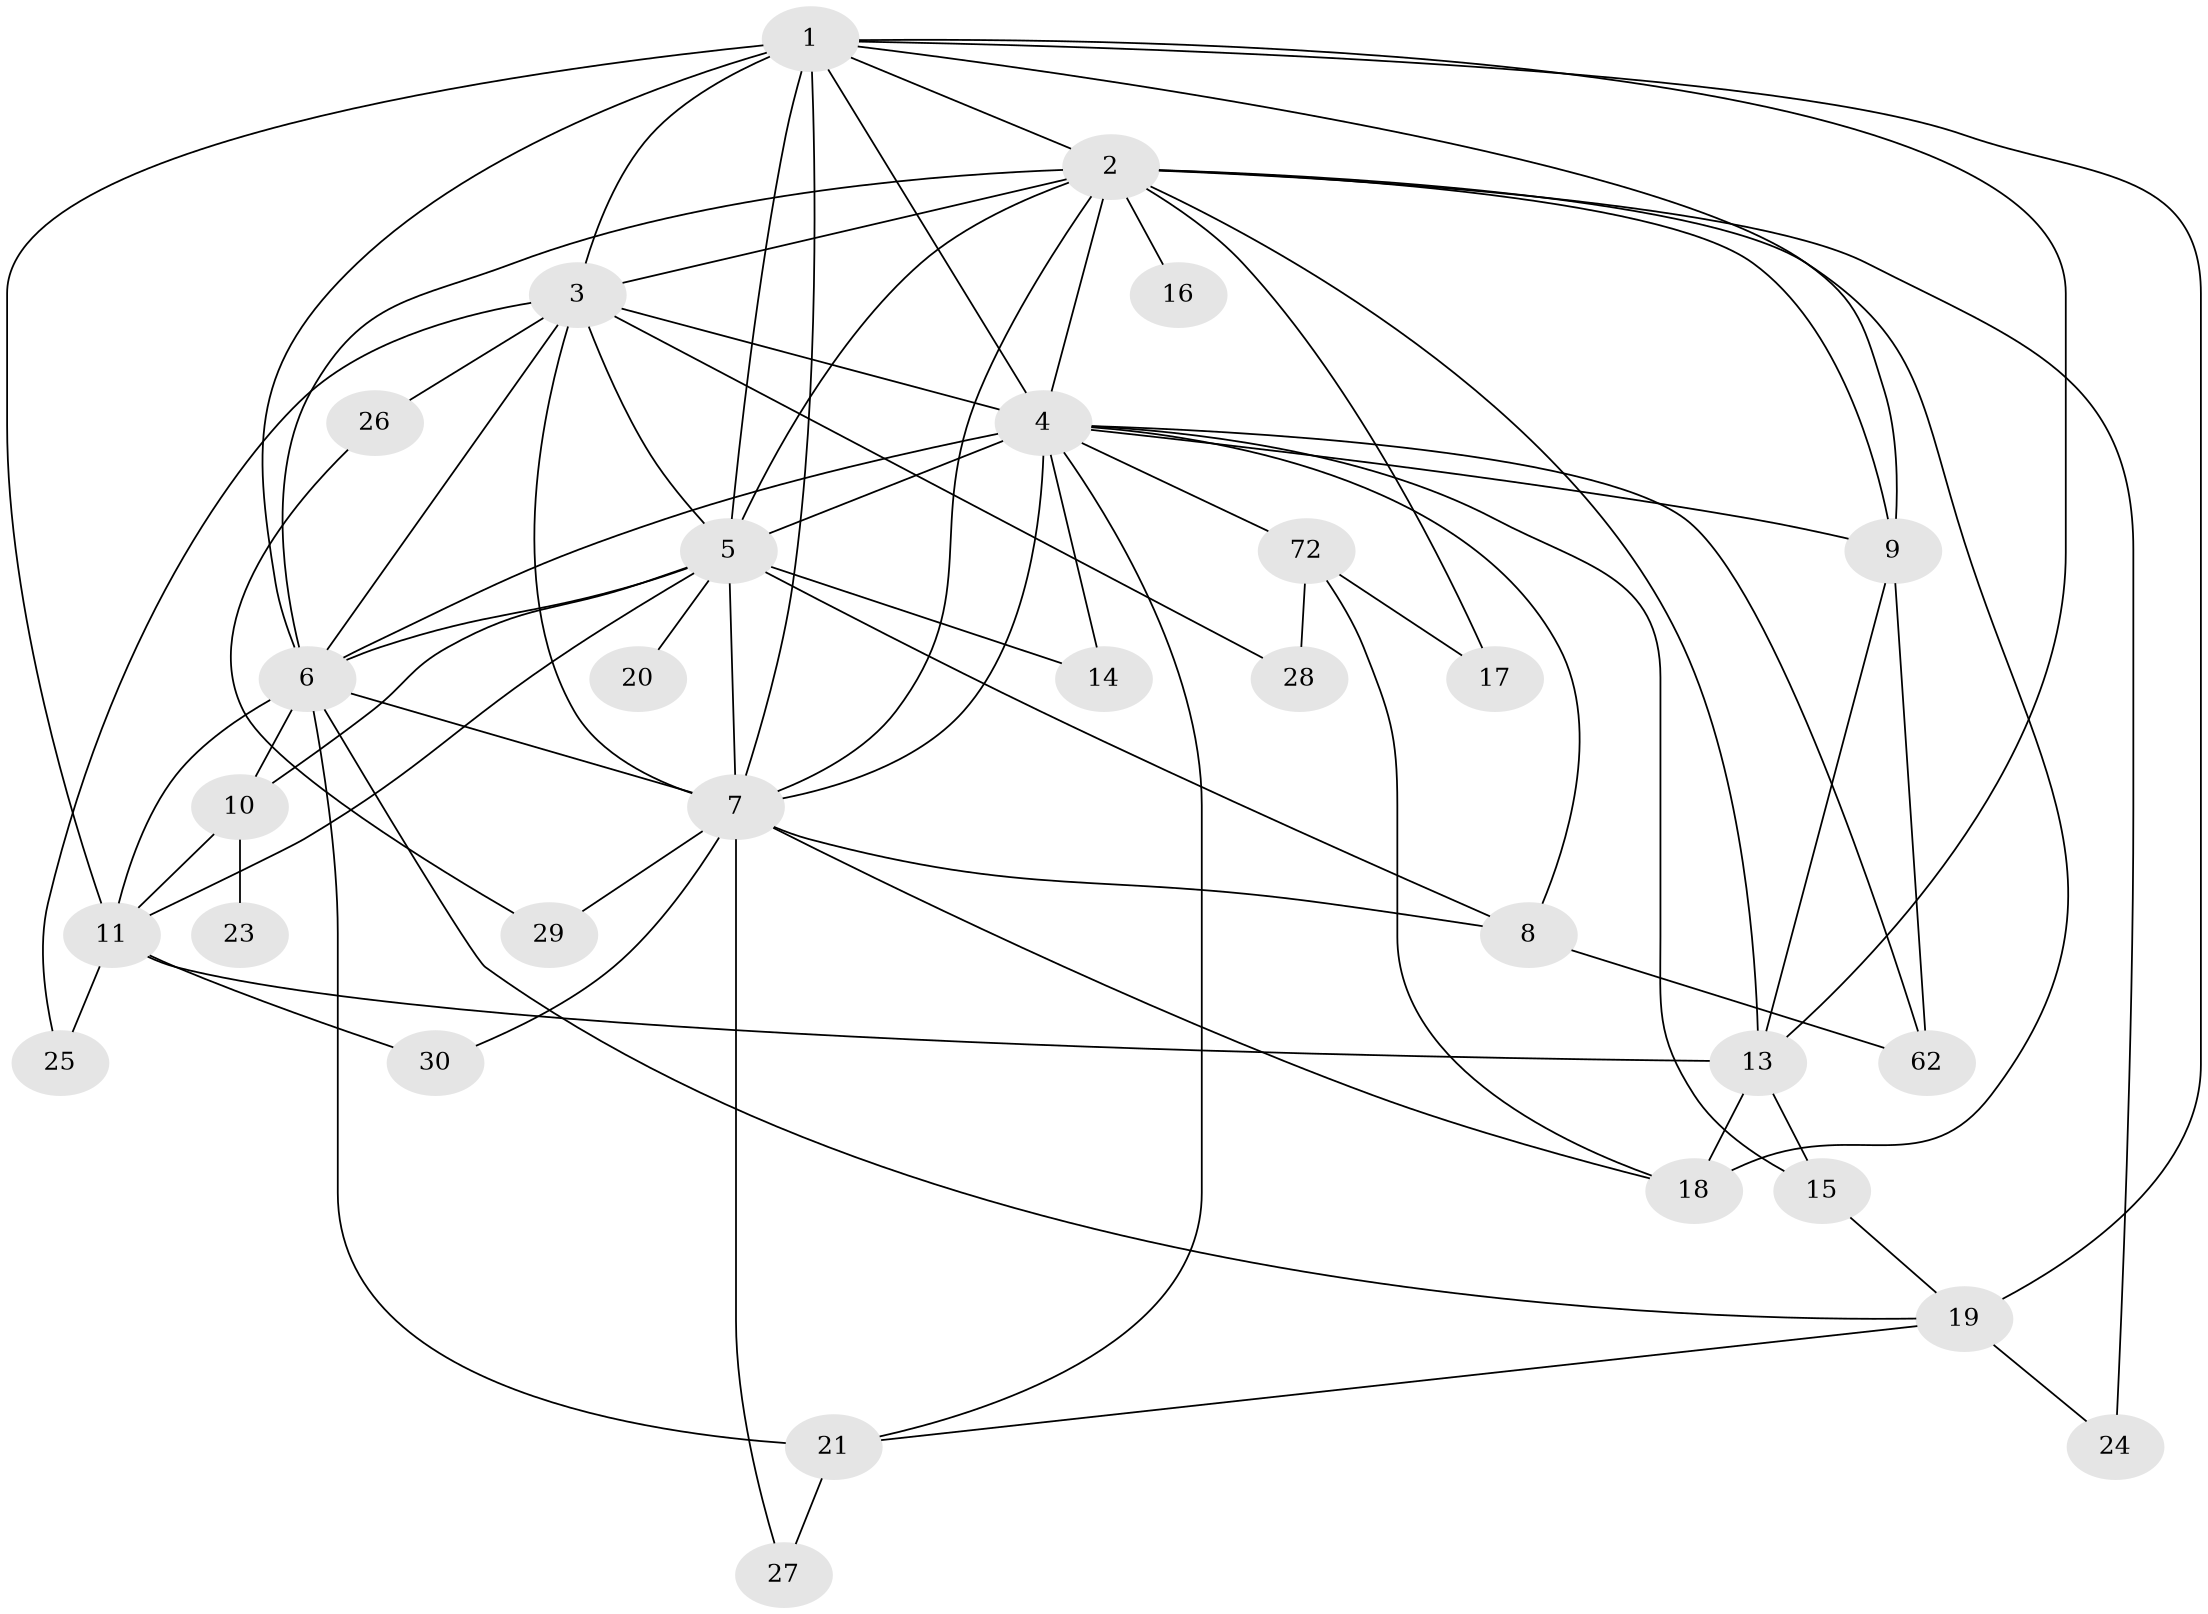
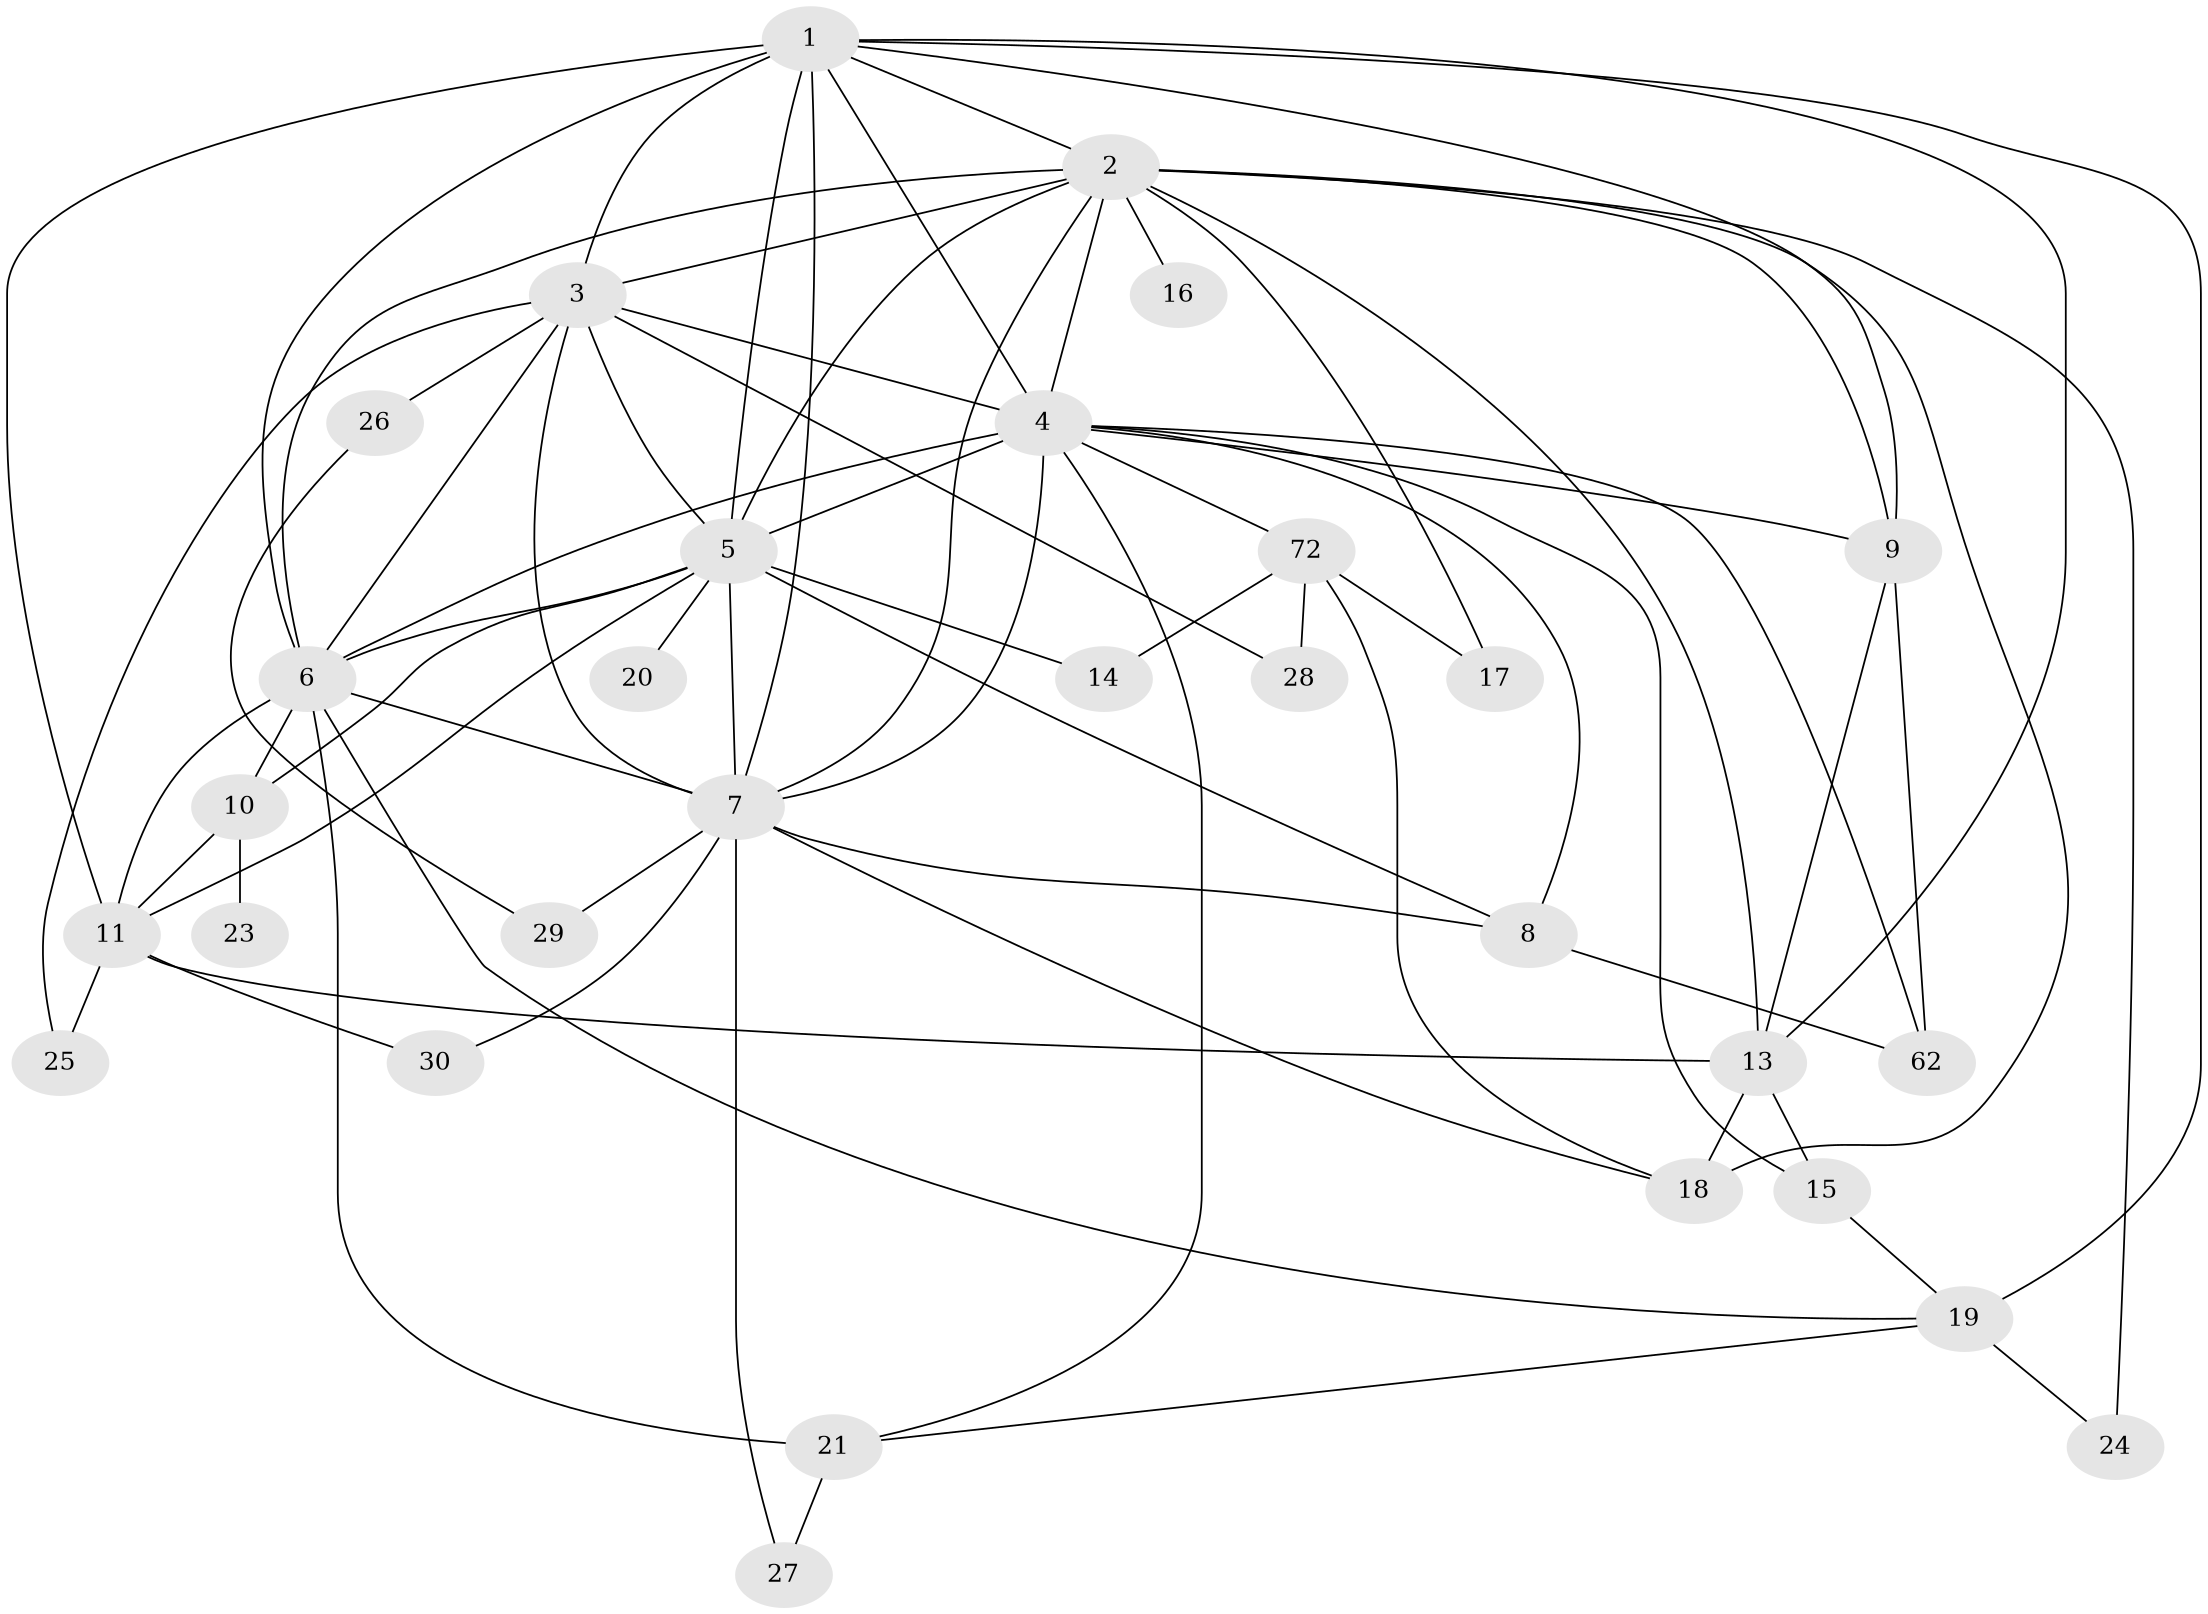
(1071, 542) -> (1205, 615)
